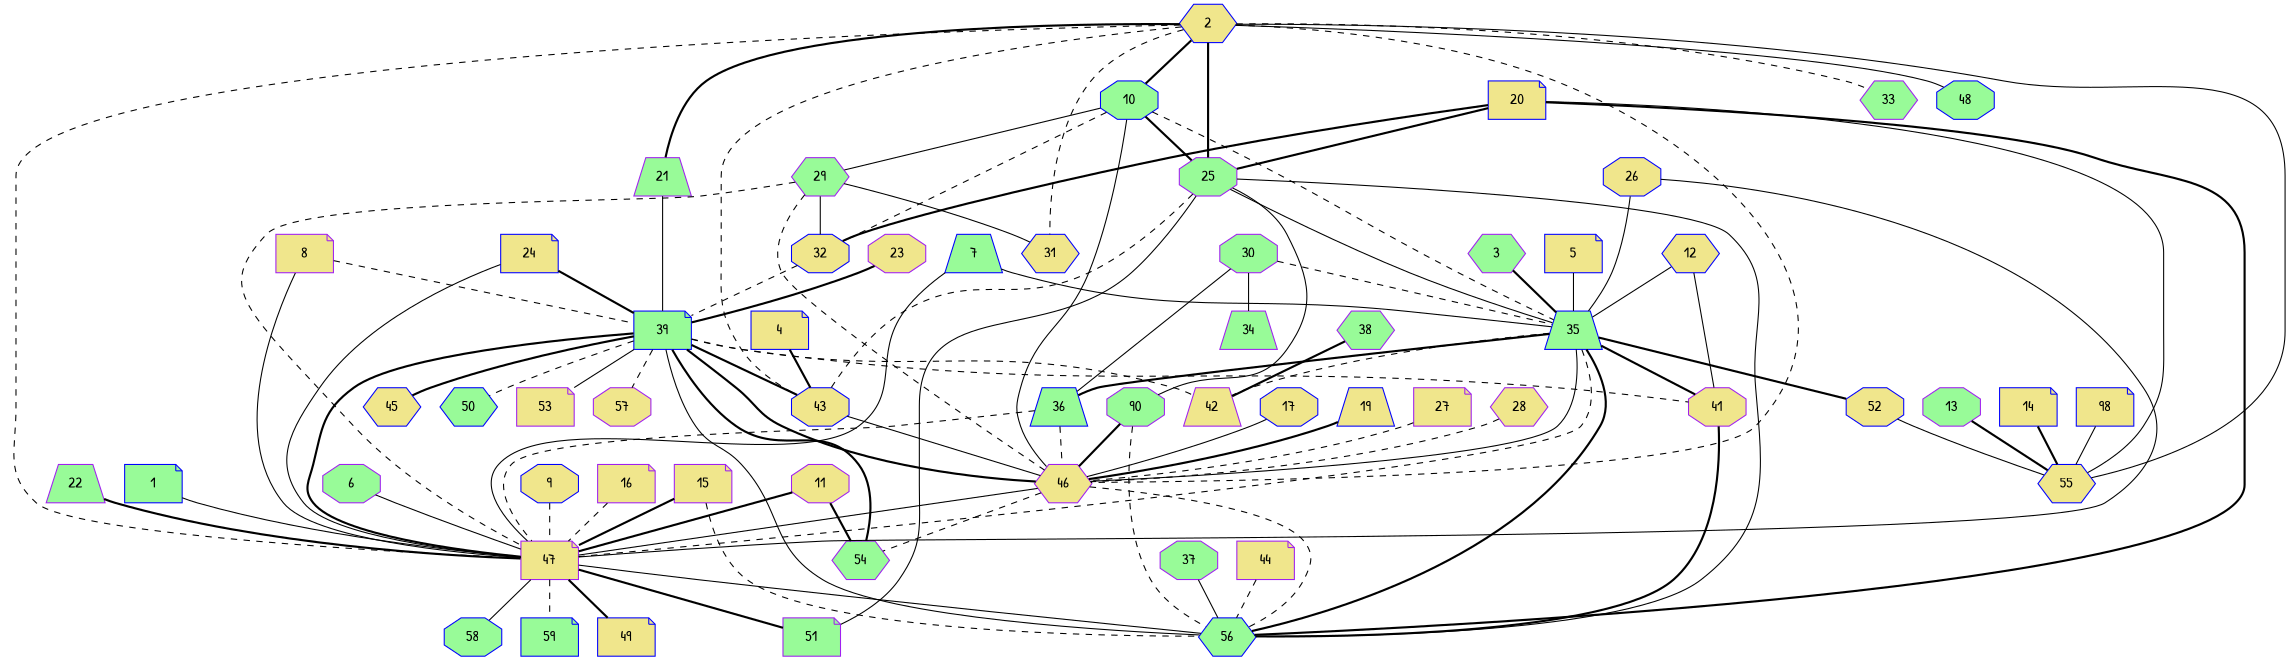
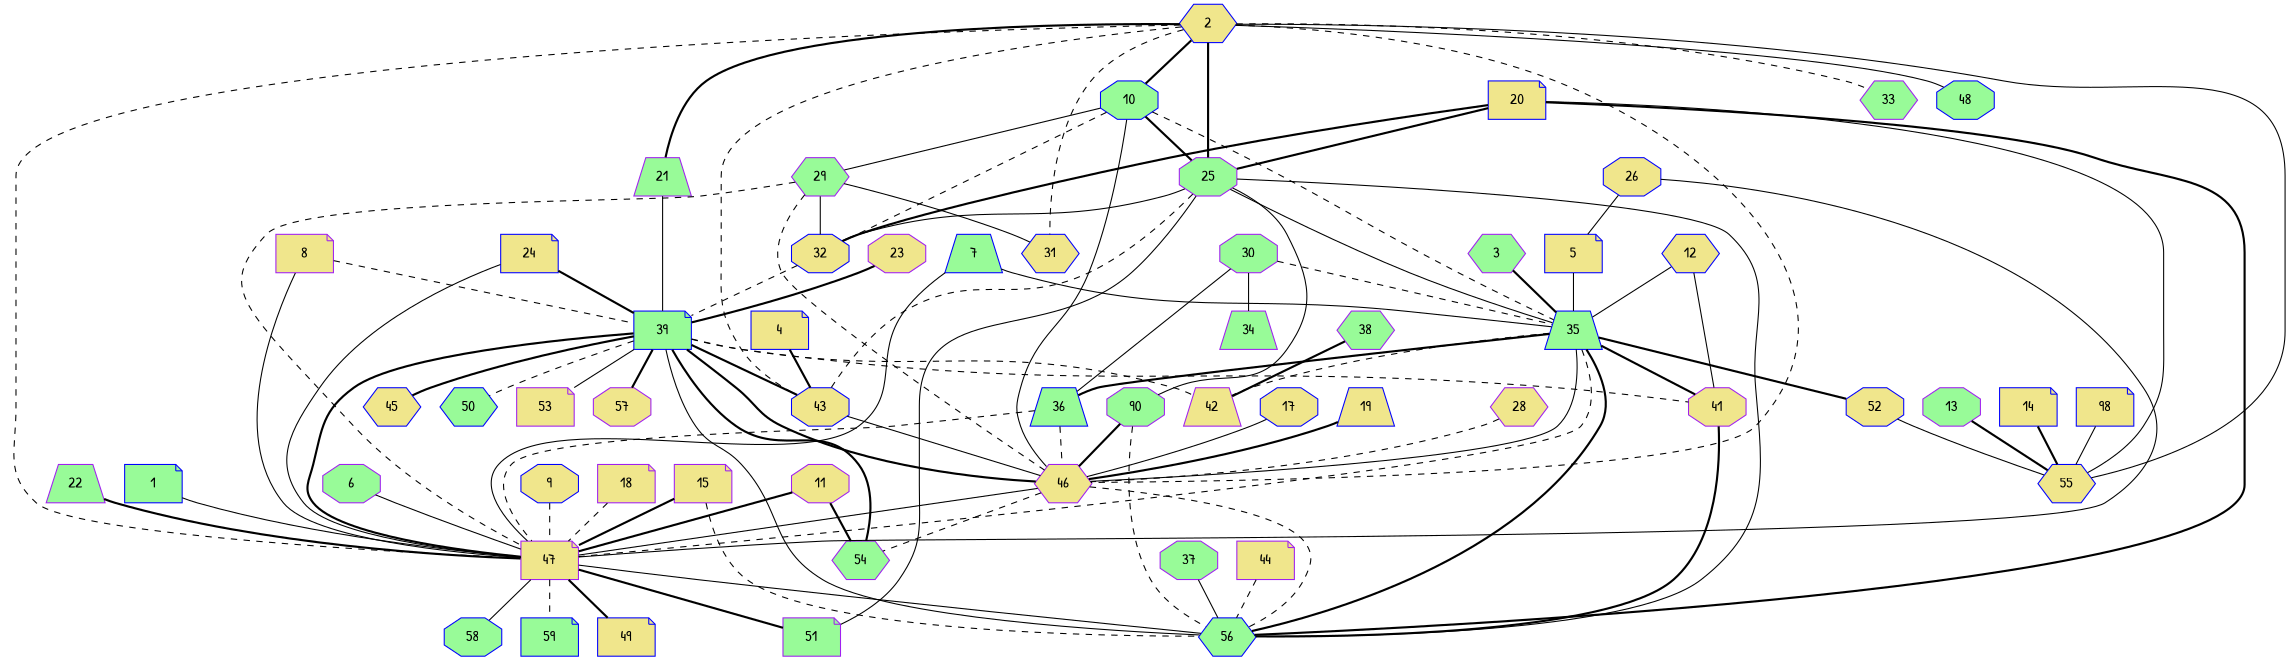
none -> (1013, 214)
(1618, 257) -> (1603, 215)
(642, 369) -> (642, 369)
(1442, 407) -> none
(626, 484) -> (626, 484)
